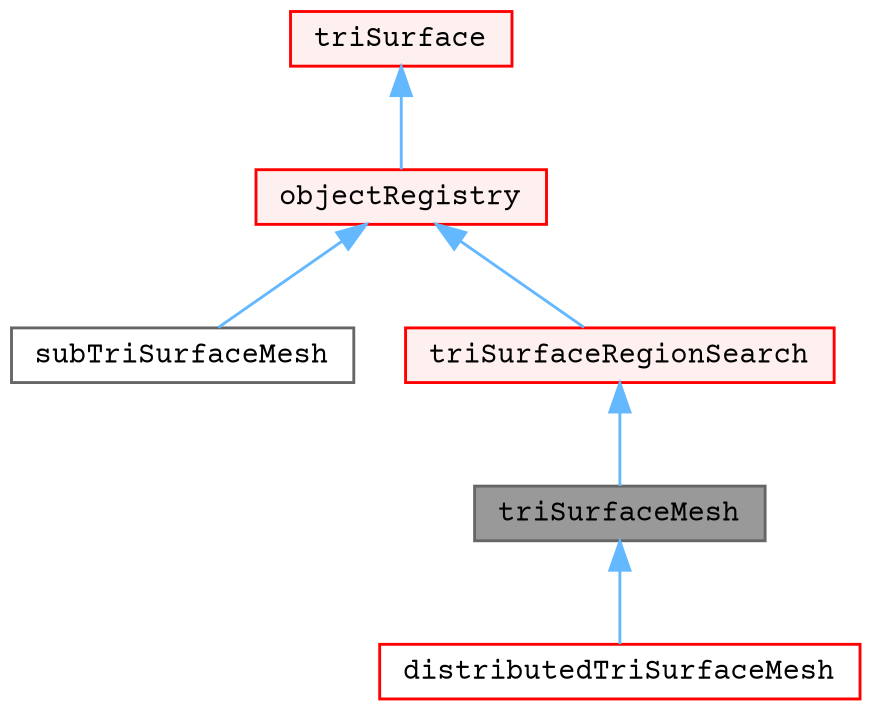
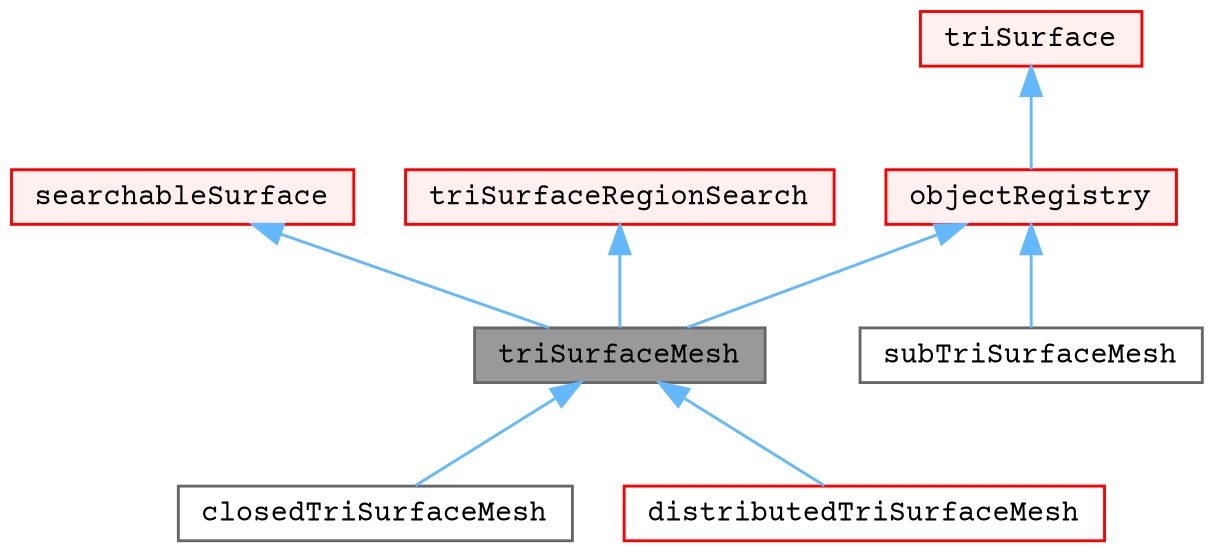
none -> (183, 197)
(522, 284) -> (812, 281)
none -> (375, 513)
